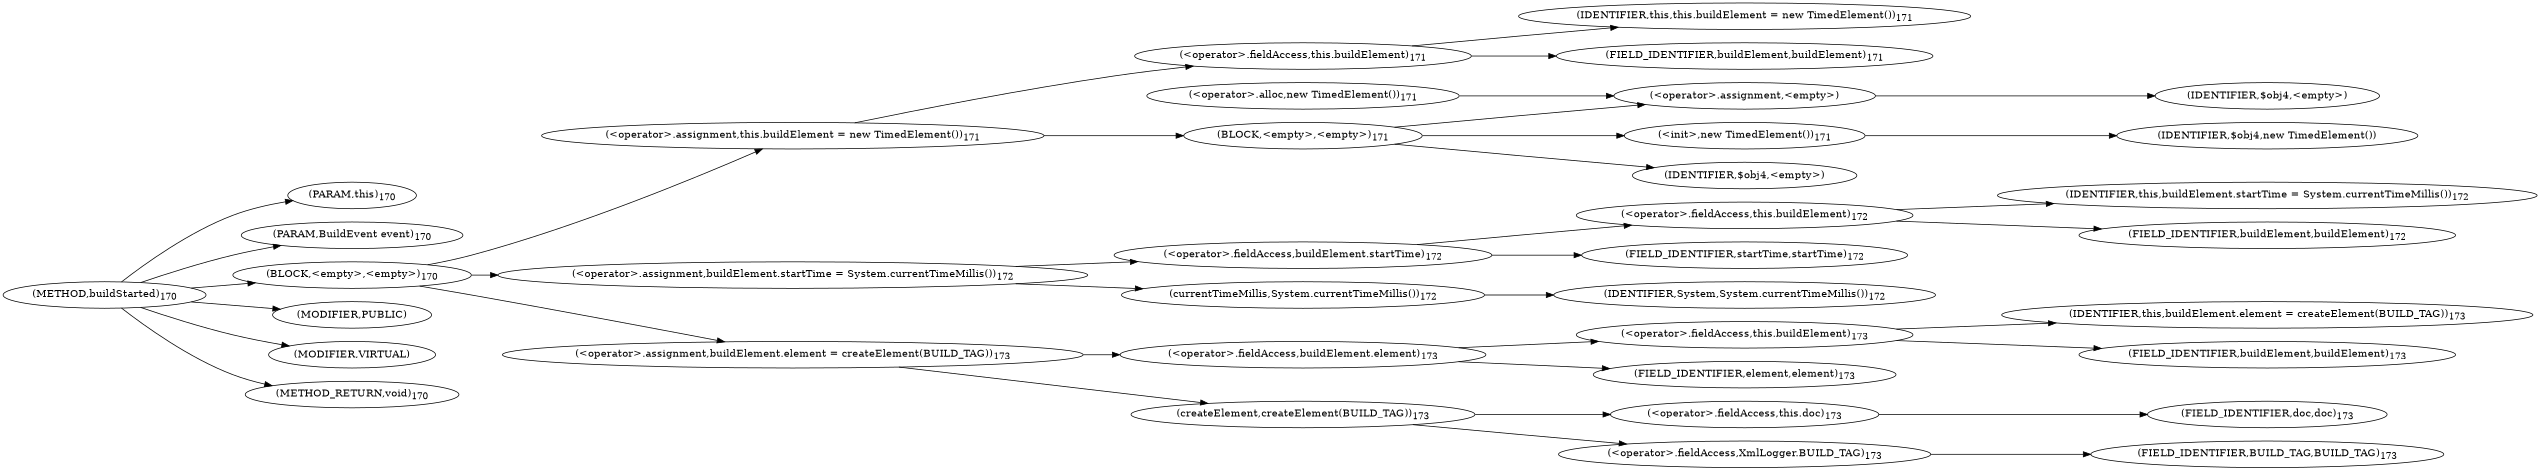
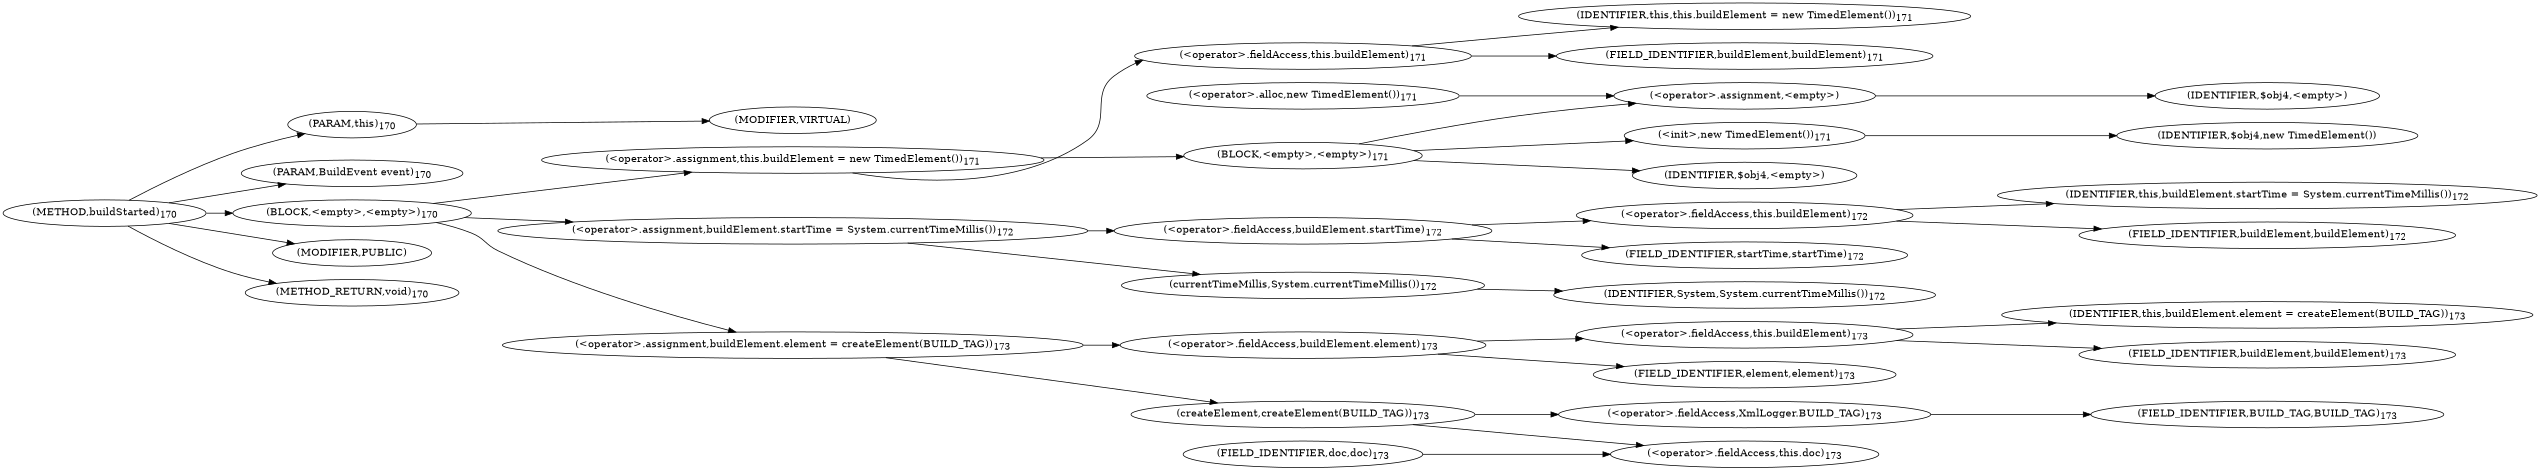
(210, 329) -> (559, 123)
(2009, 414) -> (1513, 454)
